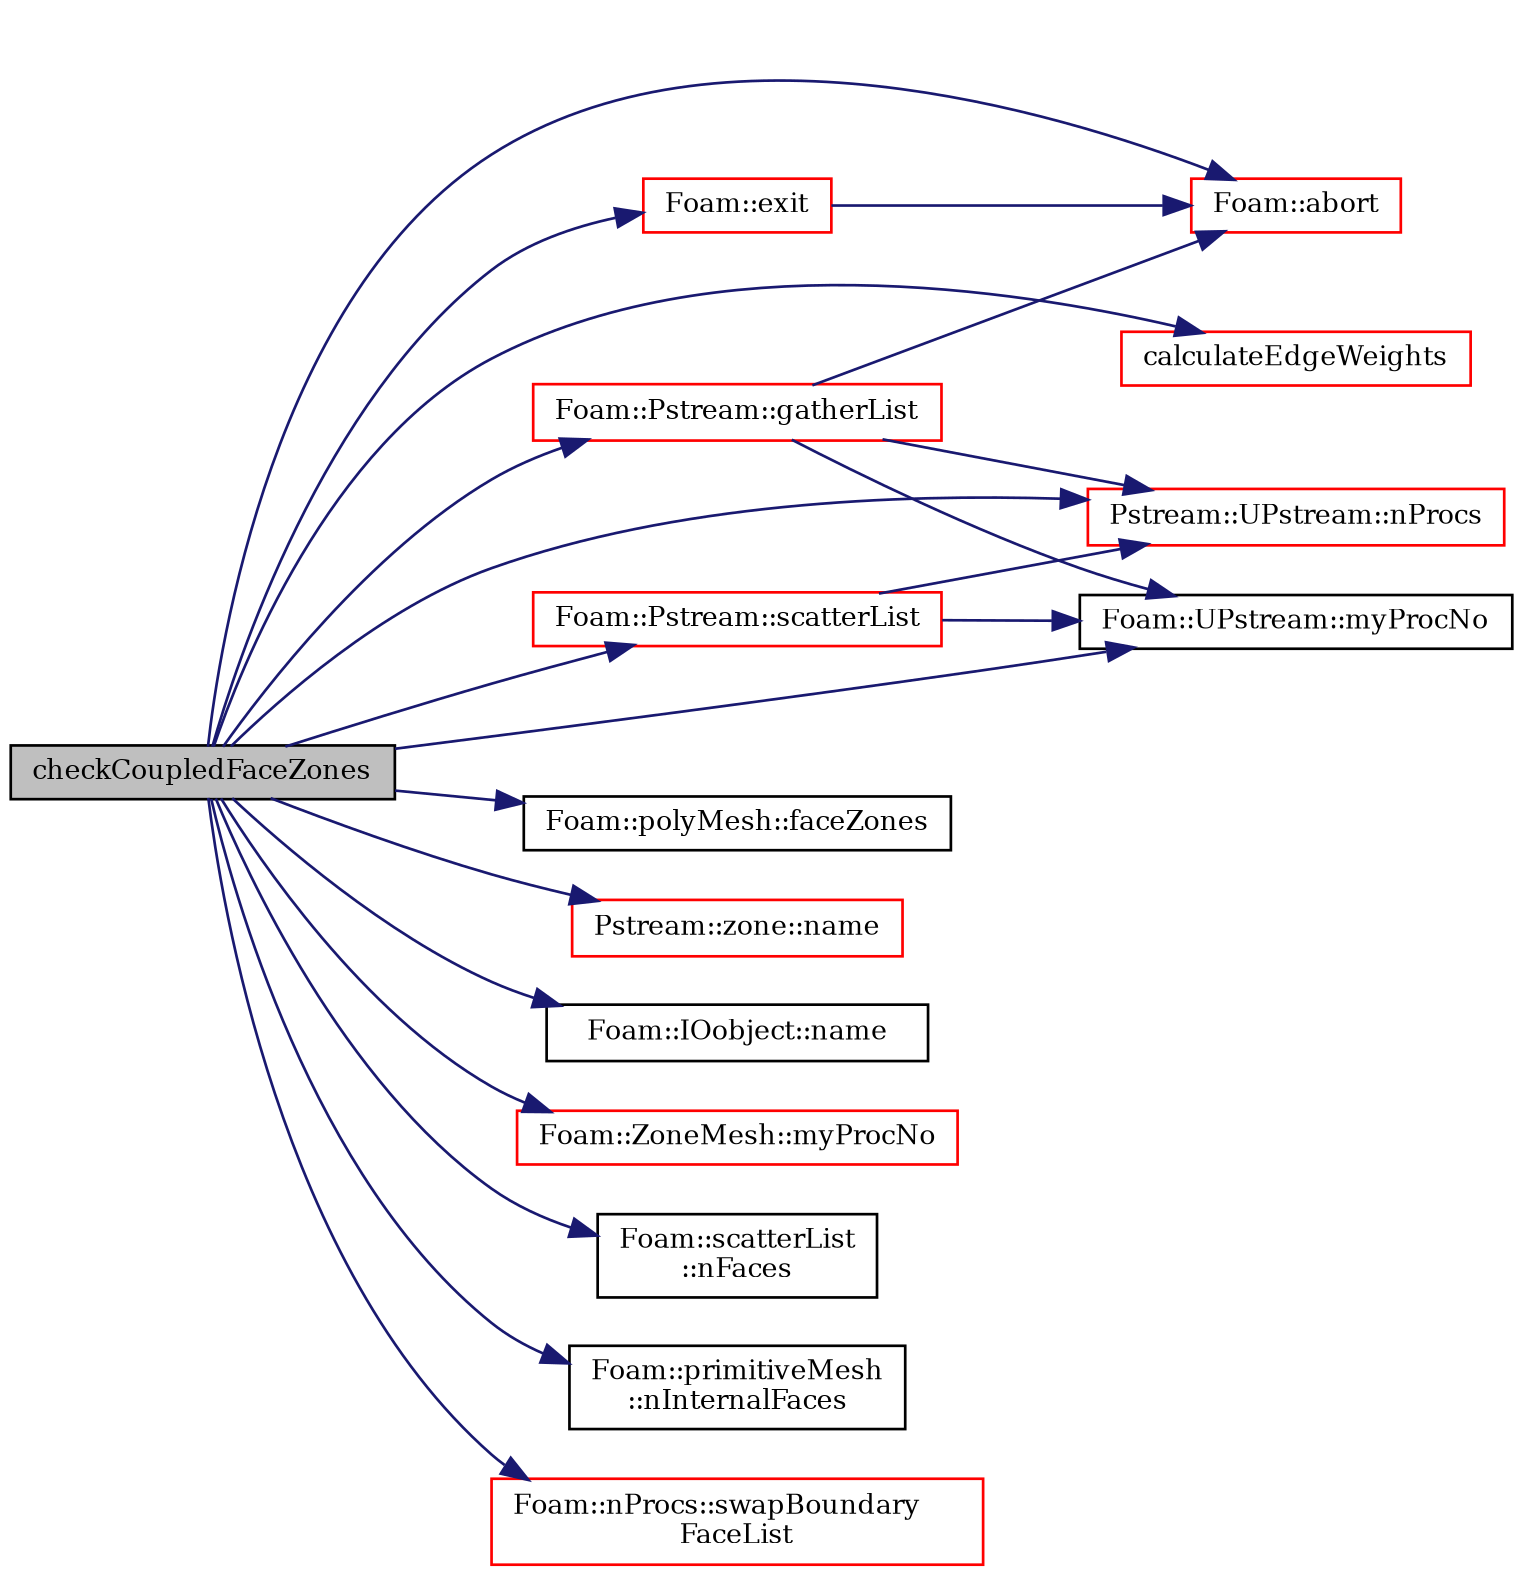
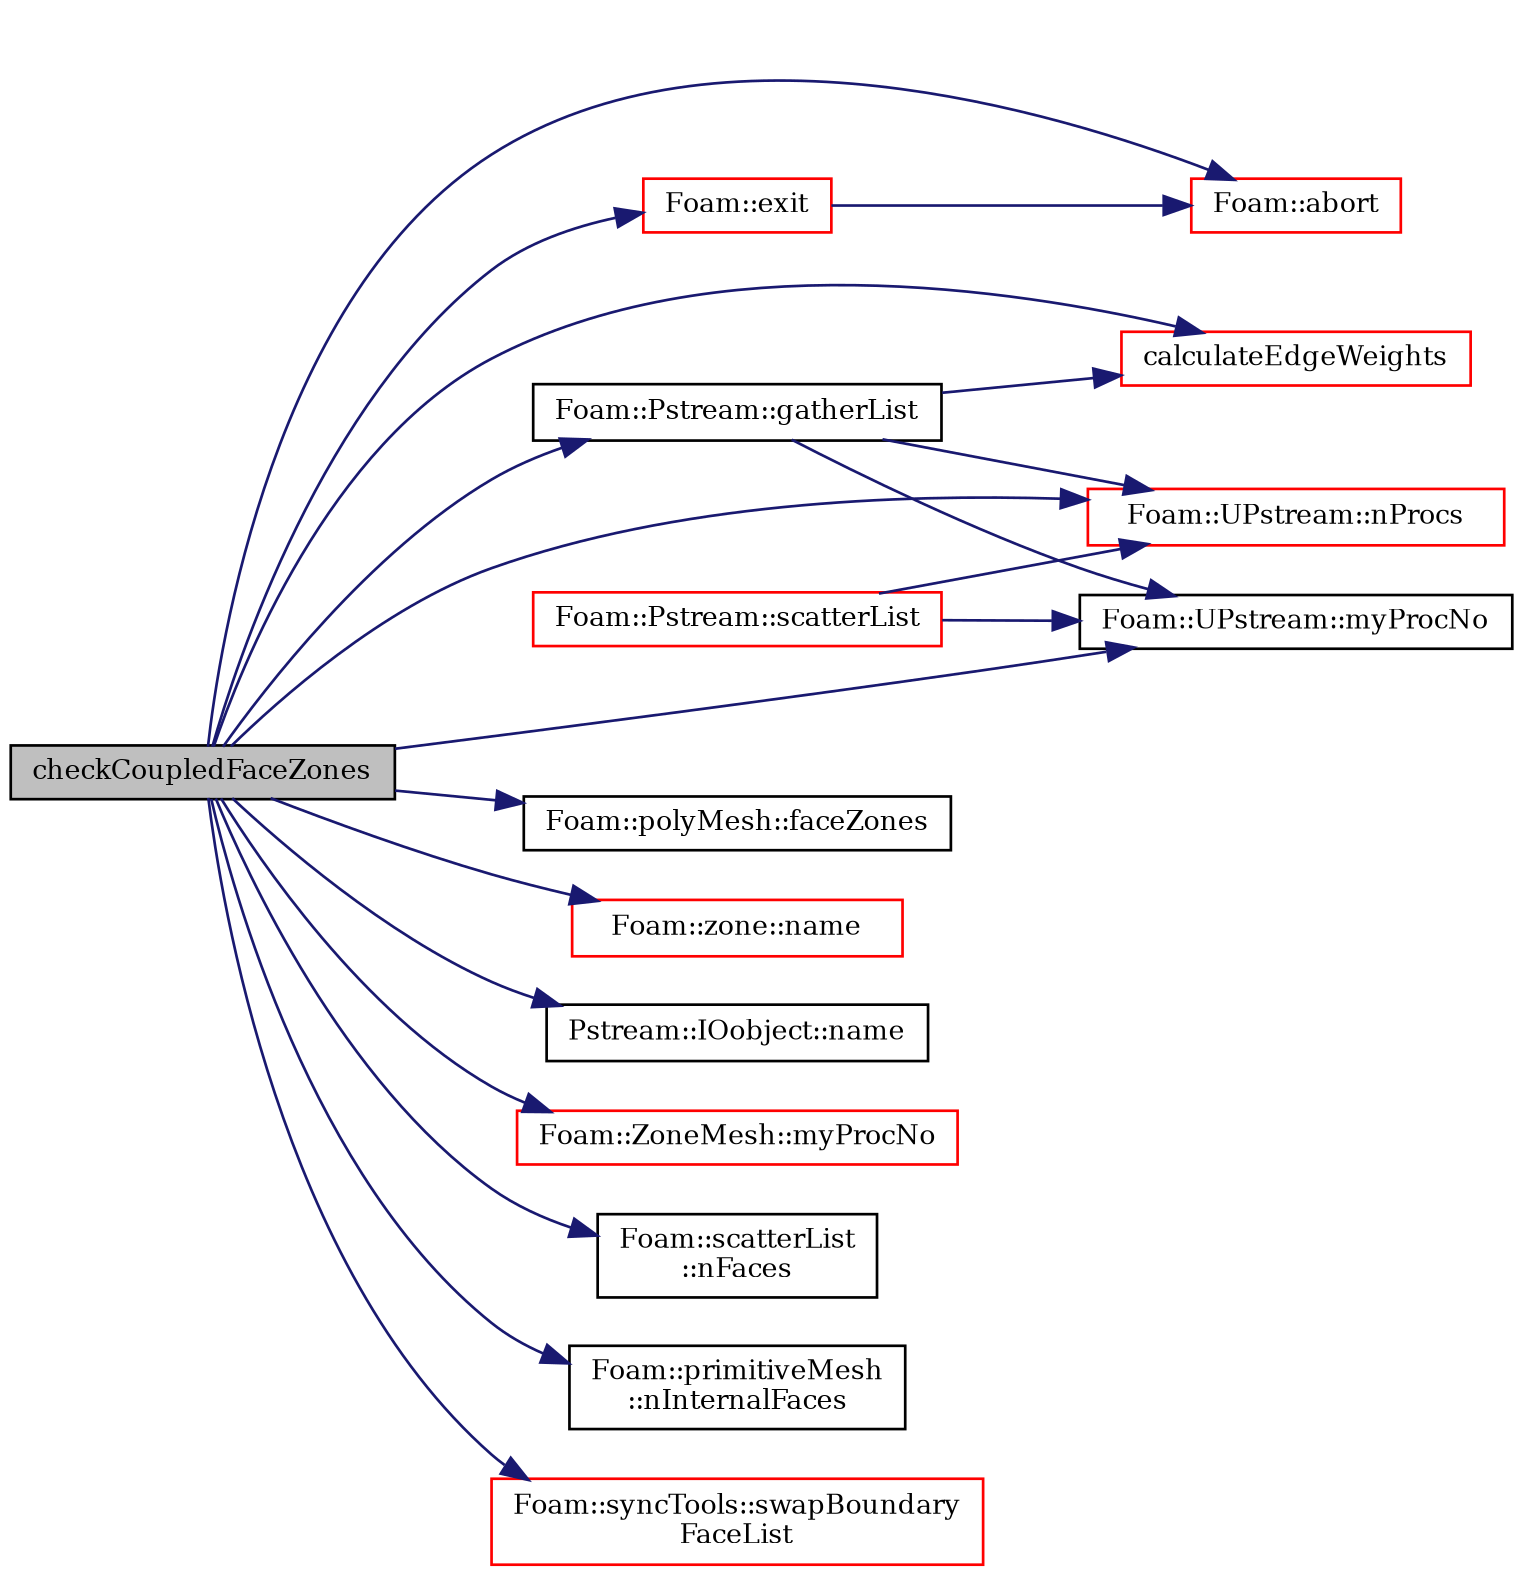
(1006, 313) -> (1018, 385)
(737, 412) -> (737, 412)
(1296, 517) -> (1296, 517)
(446, 697) -> none
(737, 928) -> (737, 928)
(737, 1033) -> (737, 1033)
(737, 1522) -> (737, 1522)
